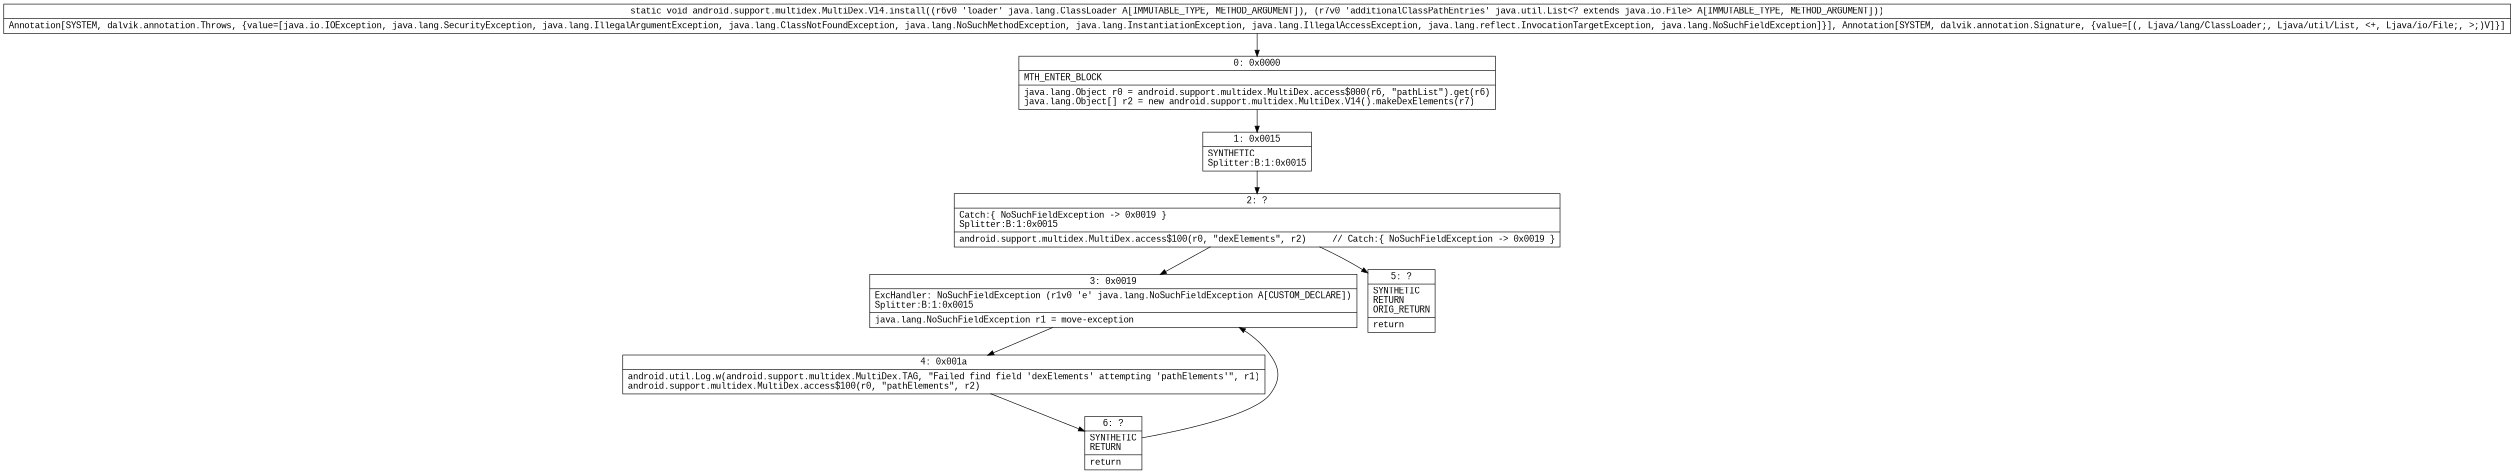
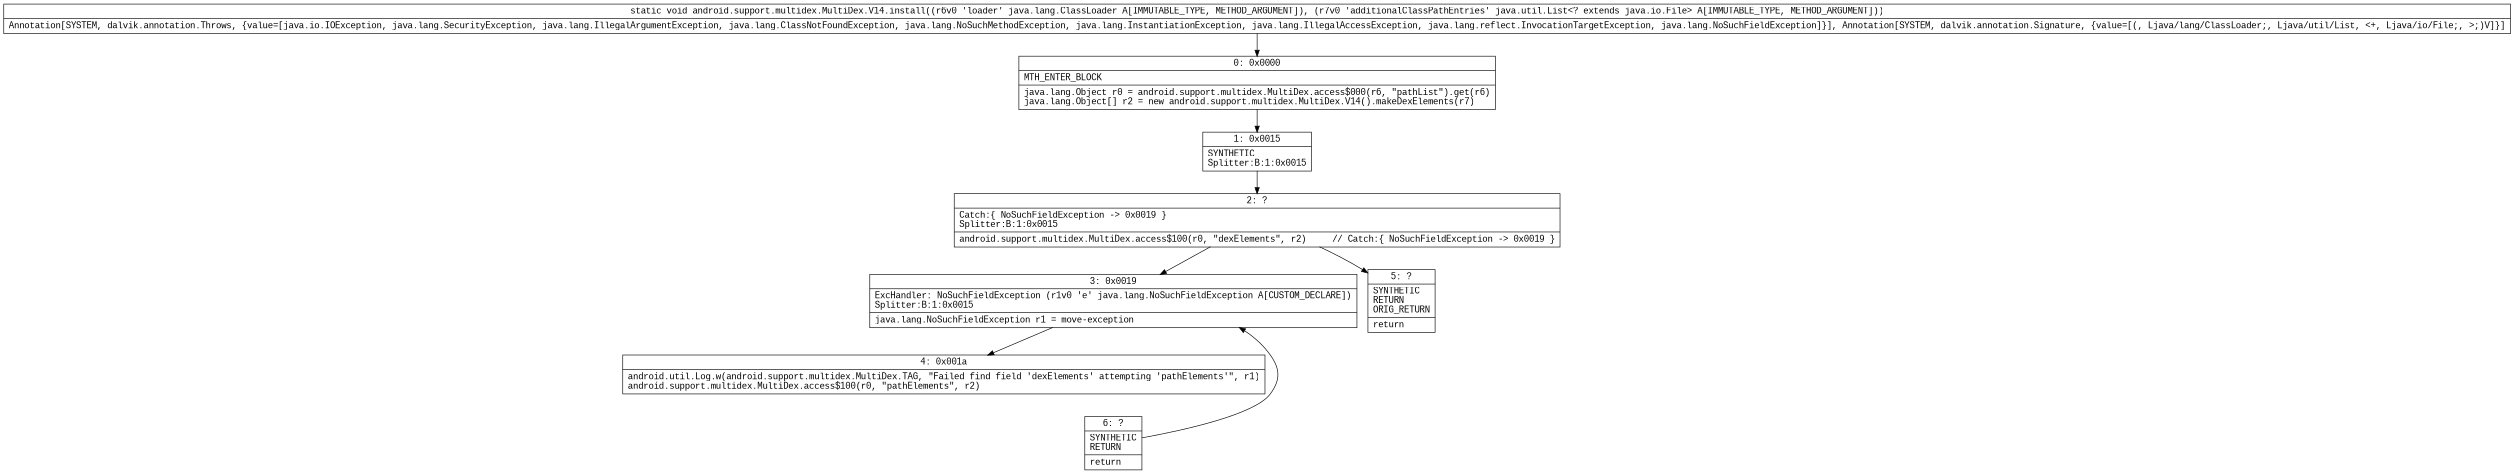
(1035, 411) -> none
